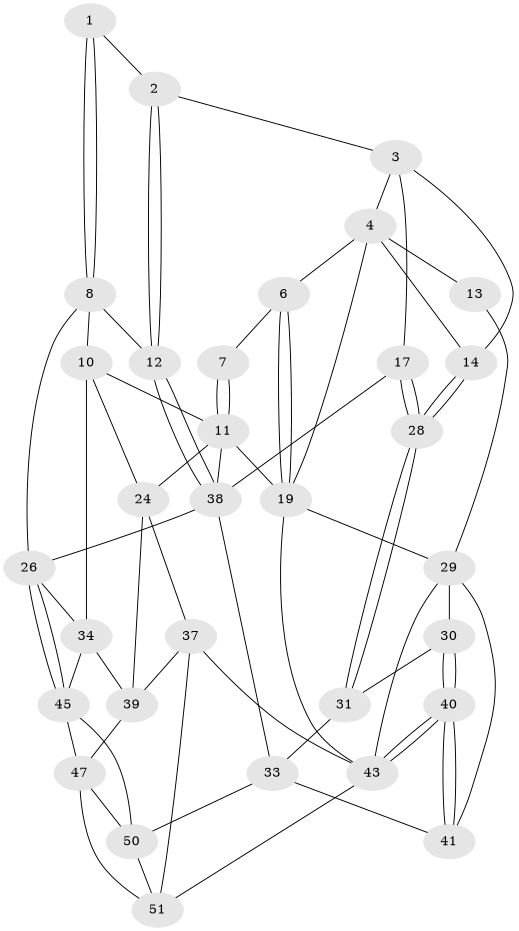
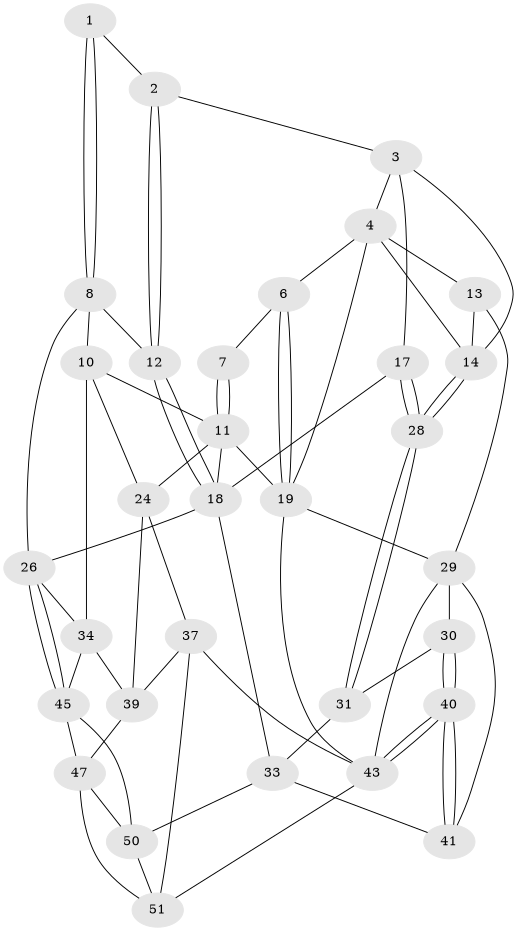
none -> (473, 329)
(216, 500) -> (216, 500)
